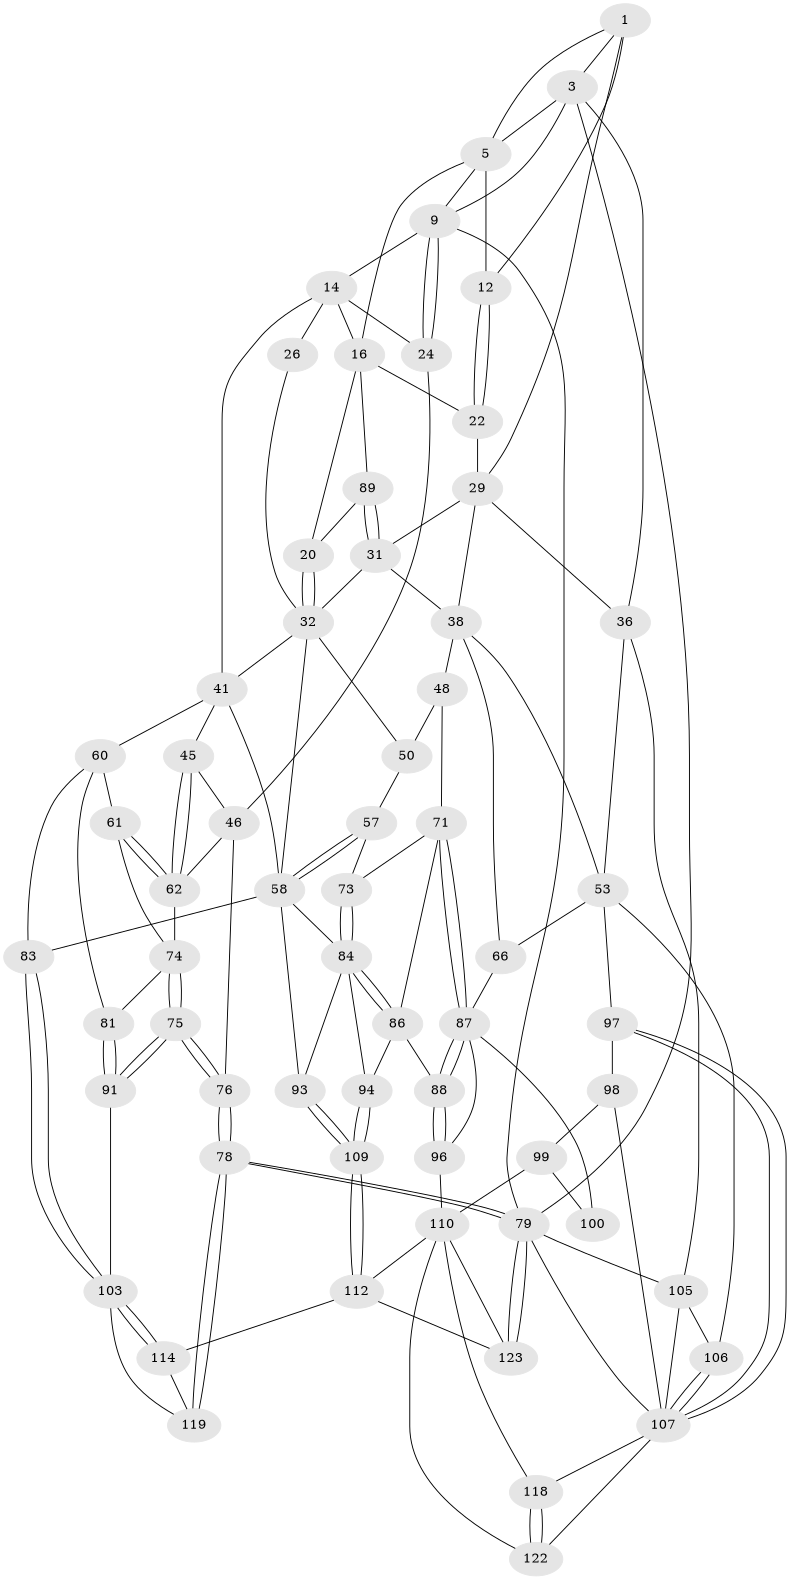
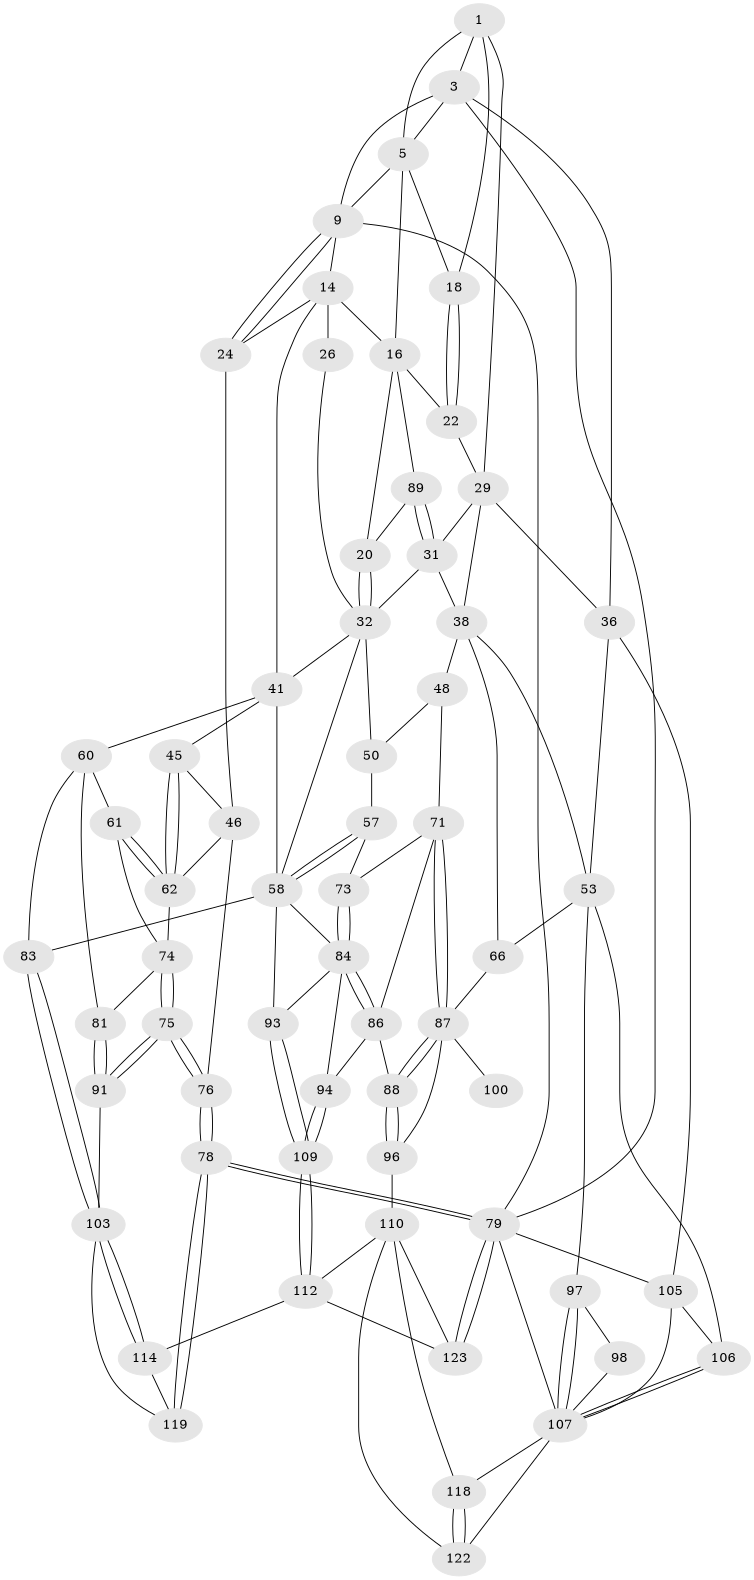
(486, 288) -> (454, 288)
(542, 1158) -> none
